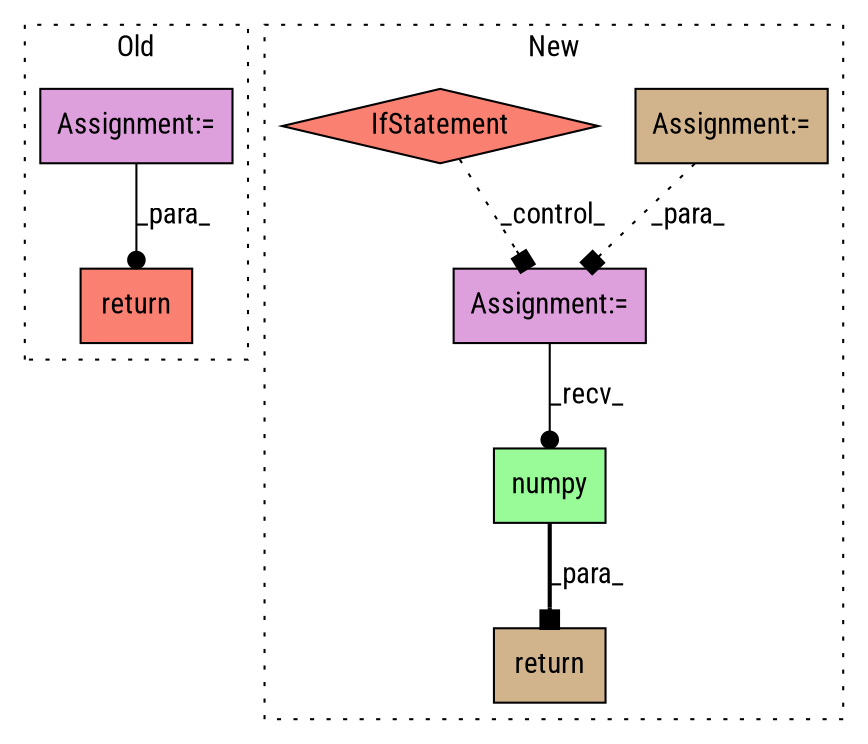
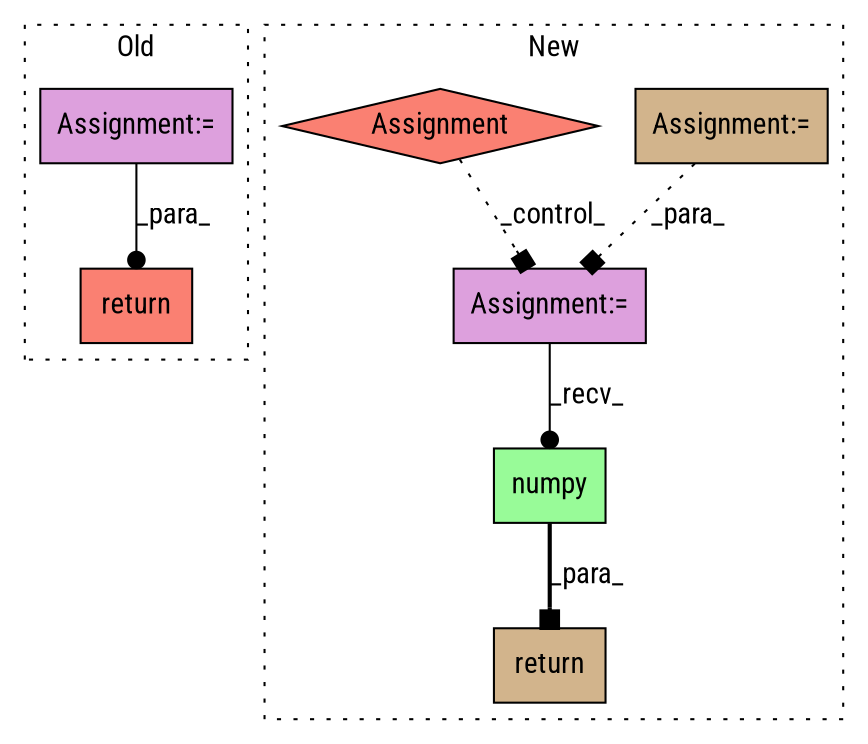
(440, 126) -> (440, 126)
